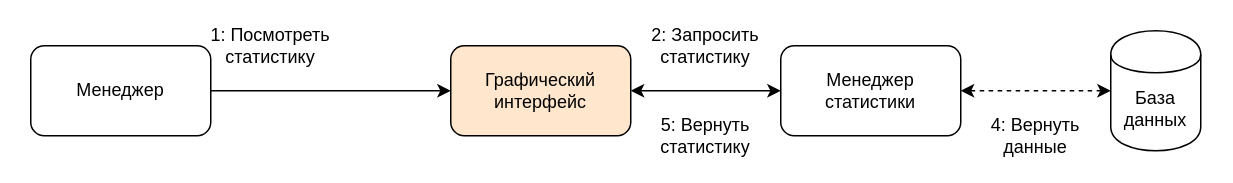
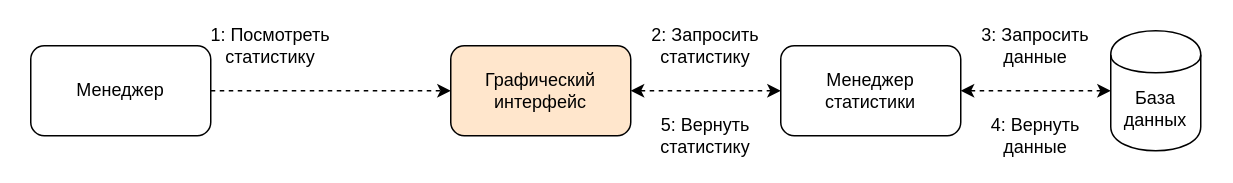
none -> (1036, 46)
(325, 91) -> (325, 91)
(706, 91) -> (706, 91)
